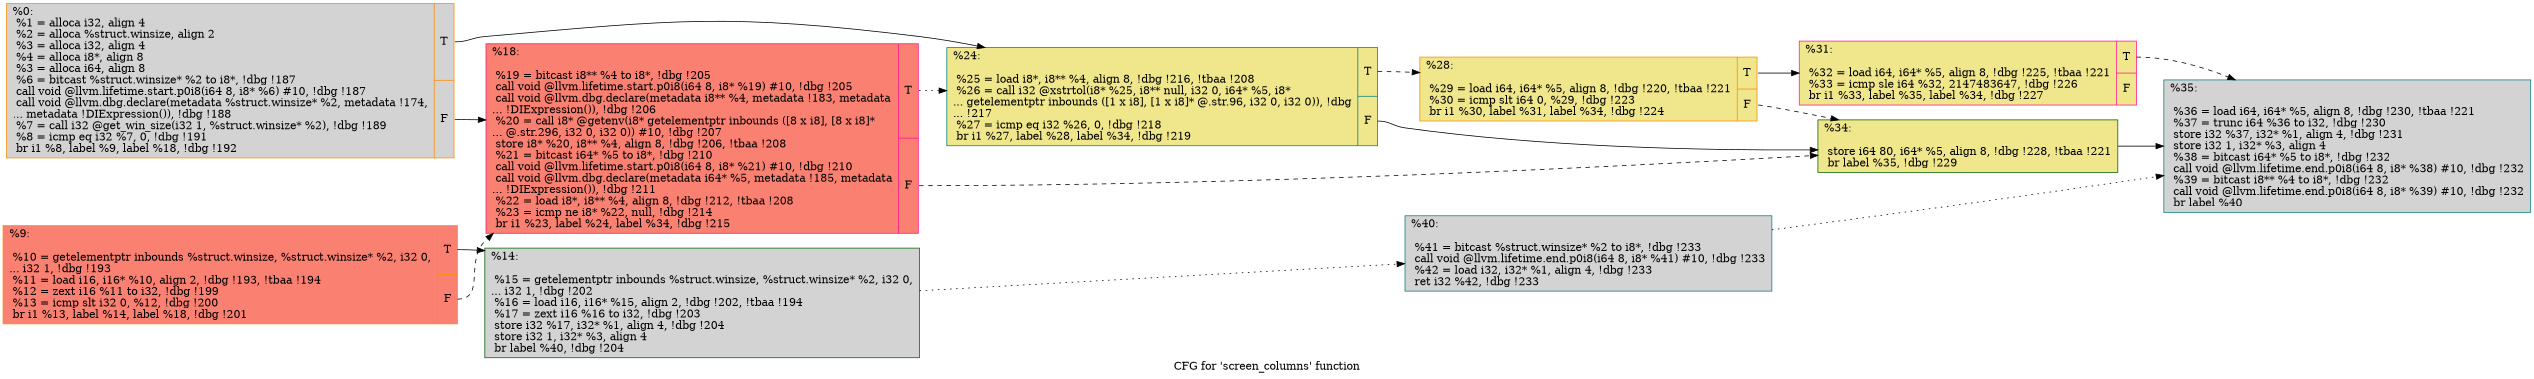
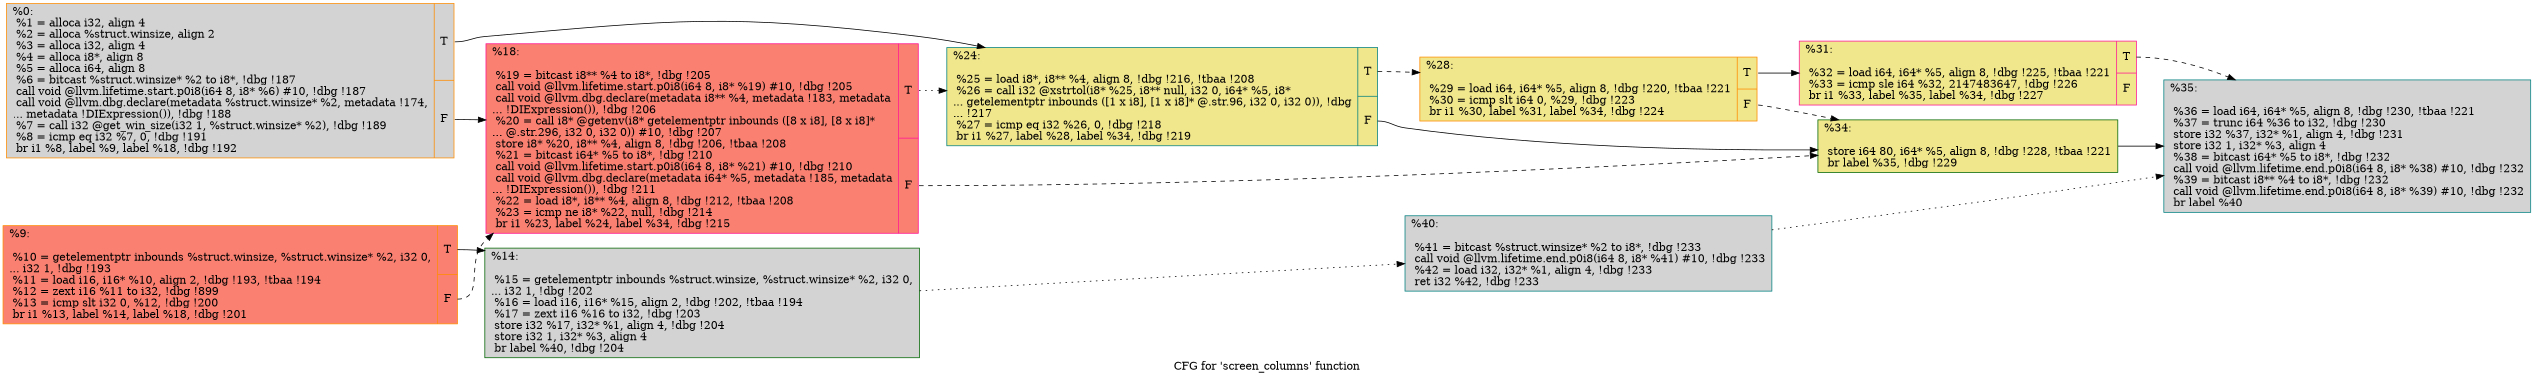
(79, 69) -> (79, 69)
(114, 292) -> (114, 292)
